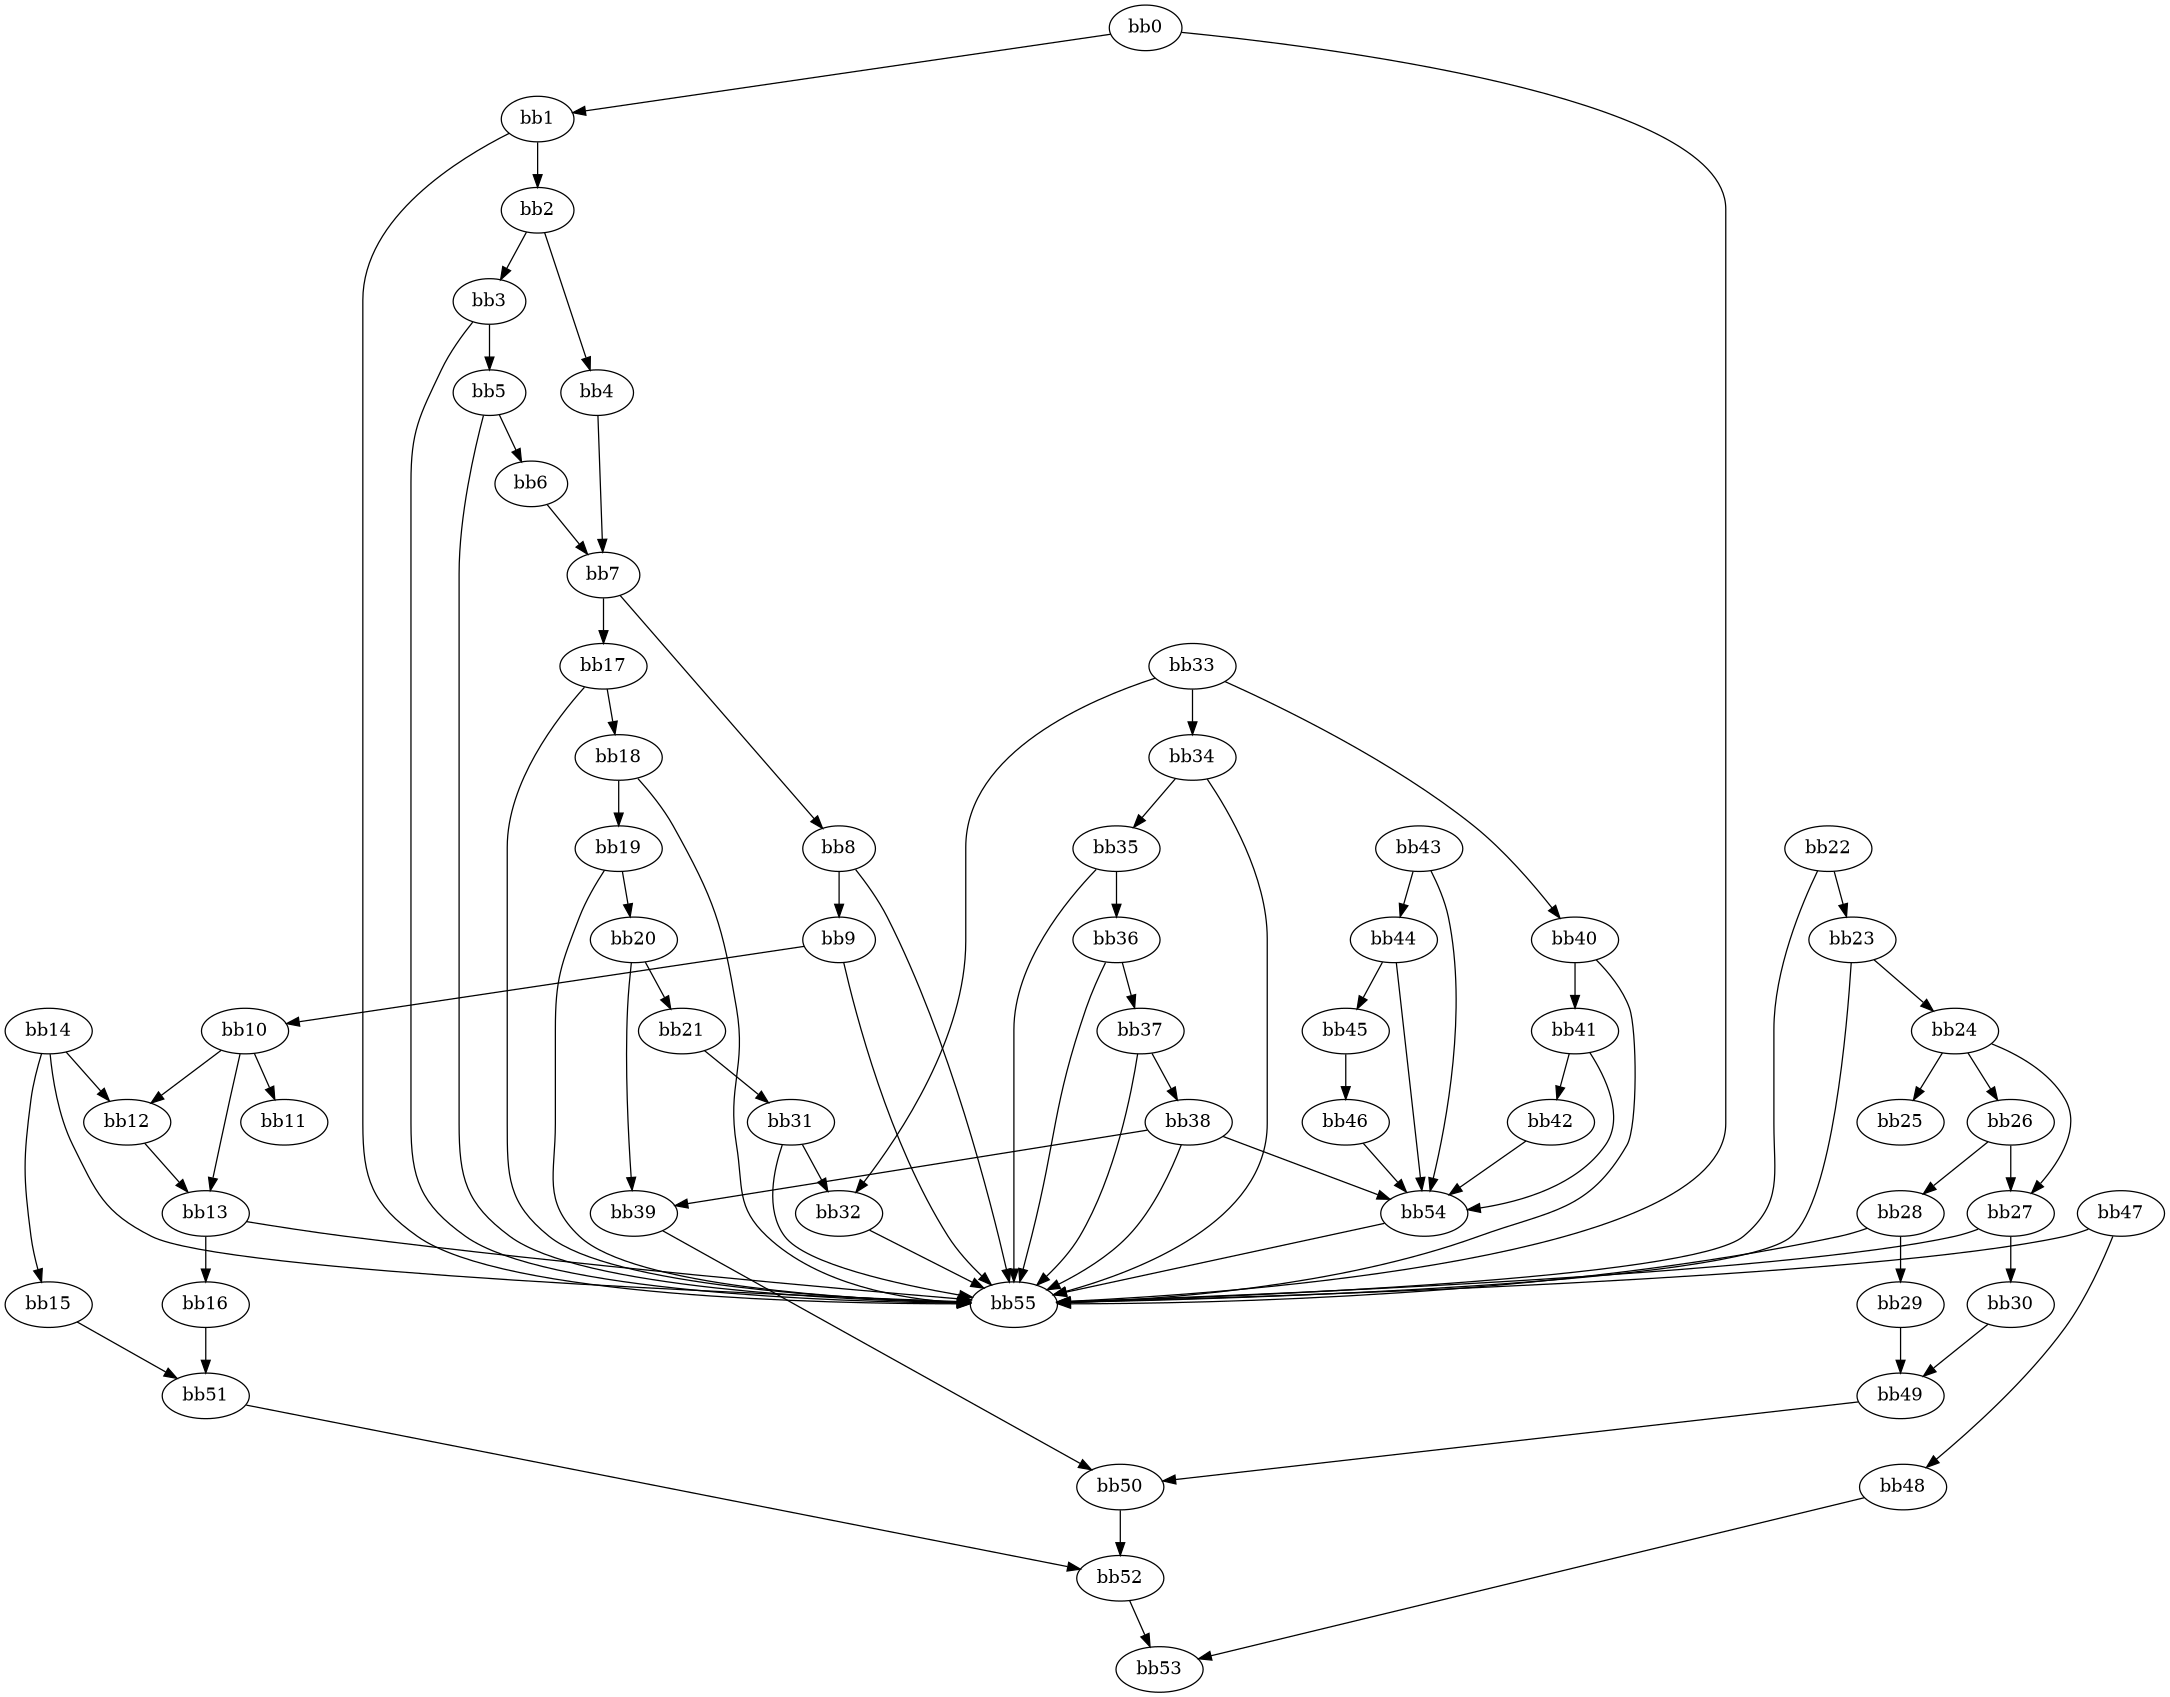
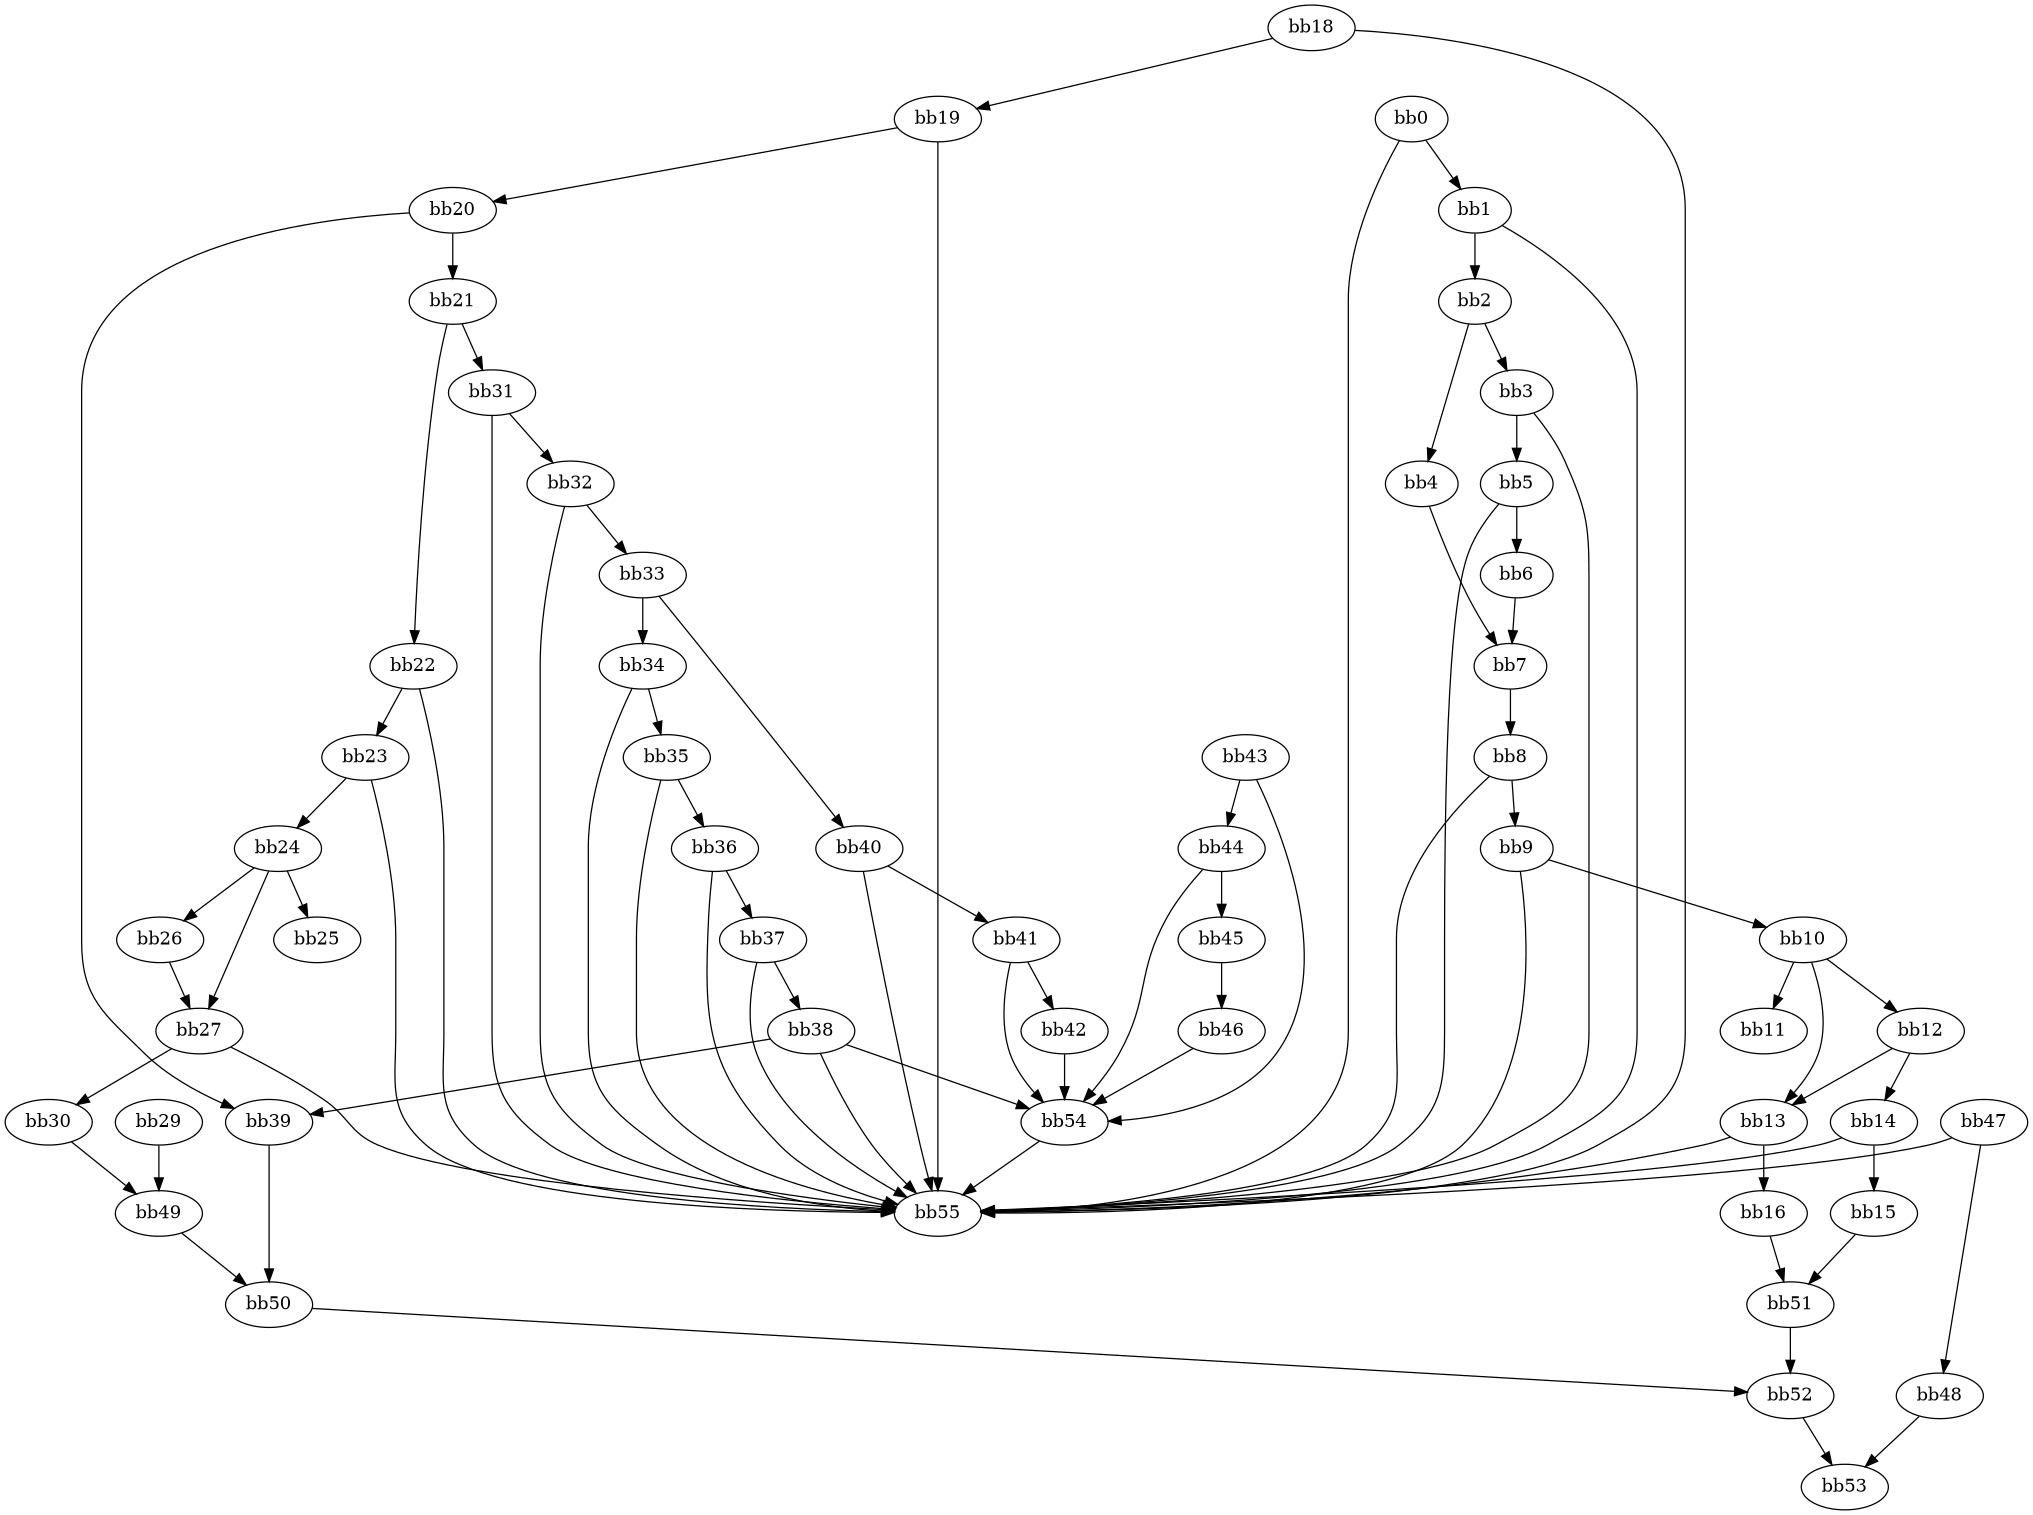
none -> (425, 477)
(604, 666) -> none
(966, 892) -> (603, 524)
(83, 1071) -> (1900, 1071)
(1901, 1213) -> none
